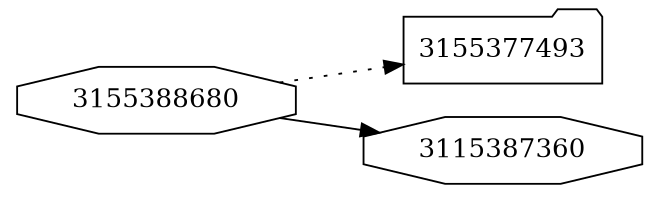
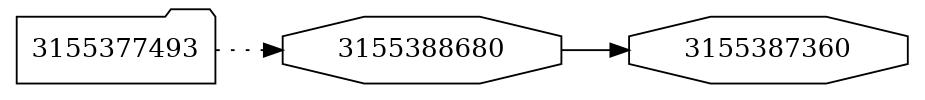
(332, 75) -> (240, 50)
(503, 150) -> (768, 50)
